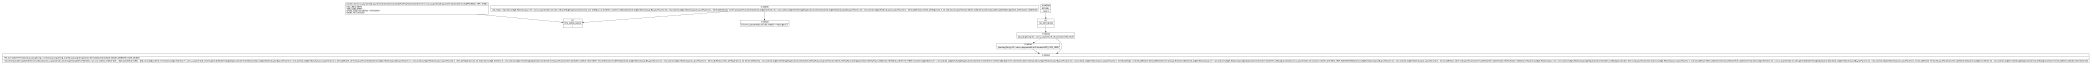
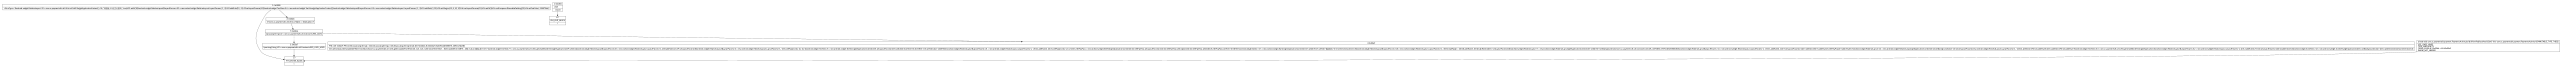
(1045, 8) -> (556, 7)
(1046, 30) -> (292, 26)
(1035, 51) -> (294, 52)
